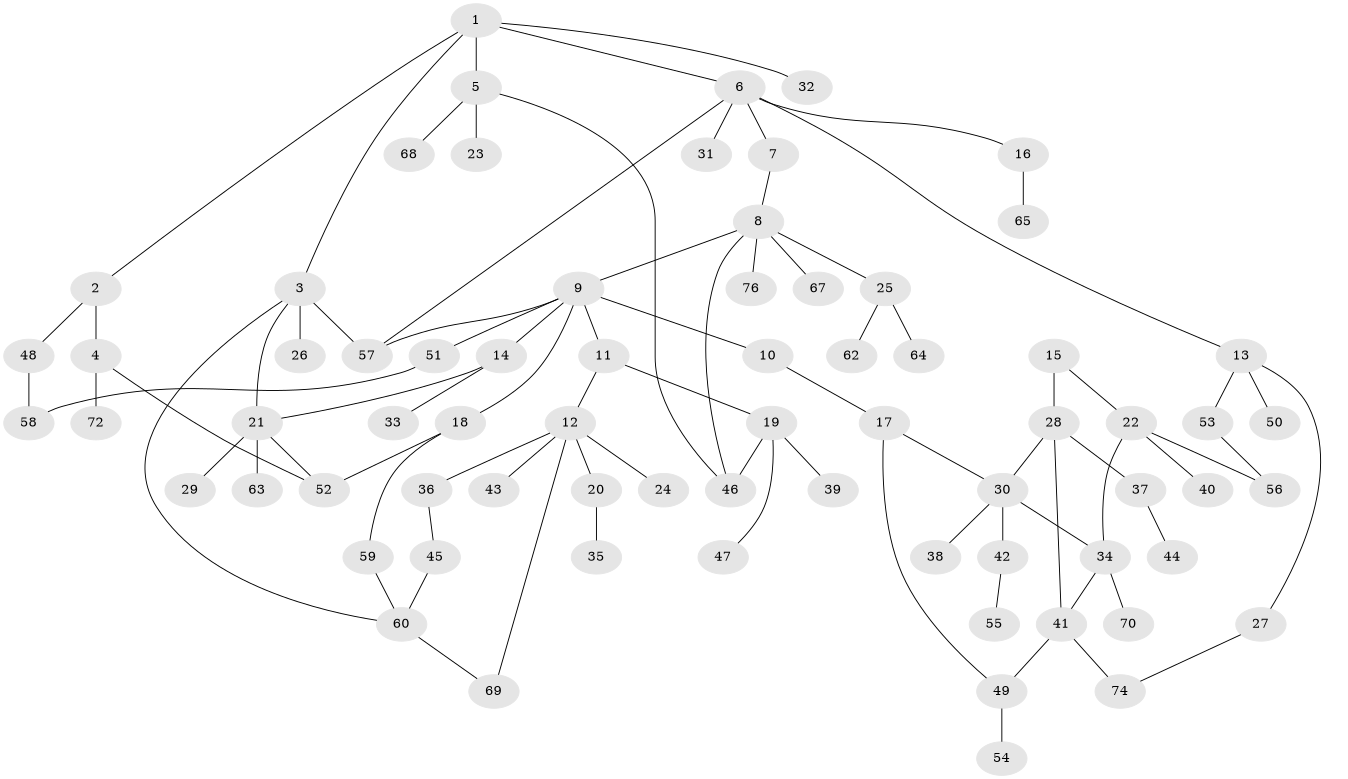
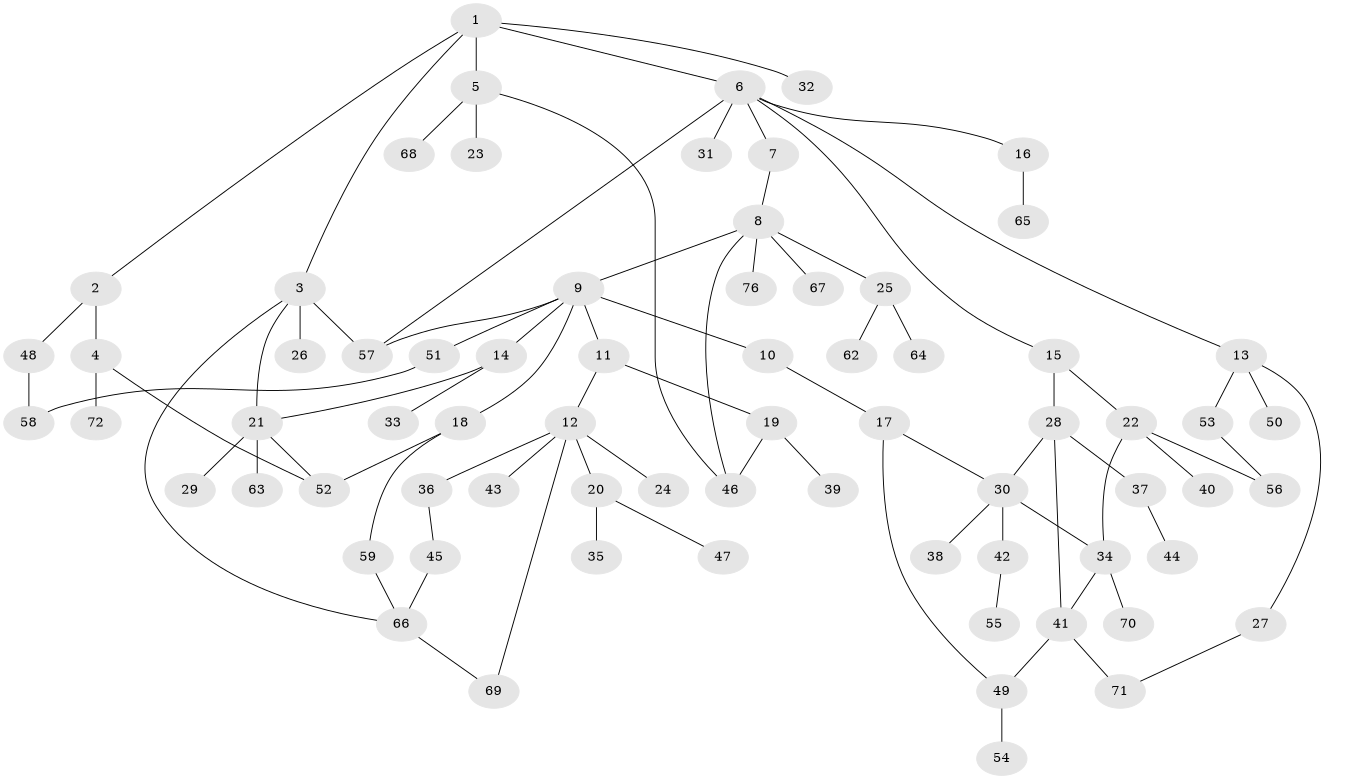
none -> (887, 233)
(768, 496) -> (660, 524)
(402, 624) -> (402, 624)
(1120, 692) -> (1120, 692)
